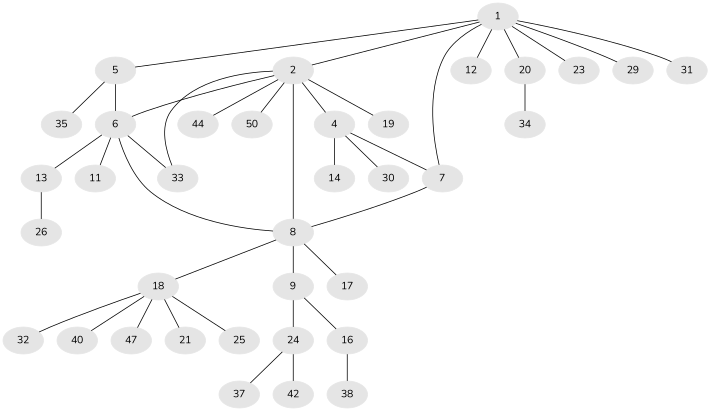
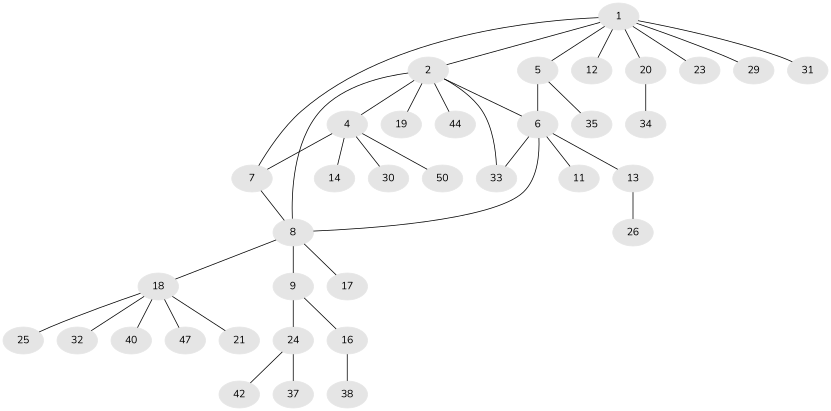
(273, 98) -> (395, 151)
